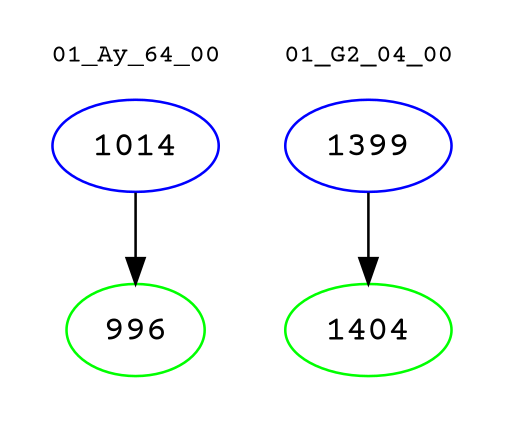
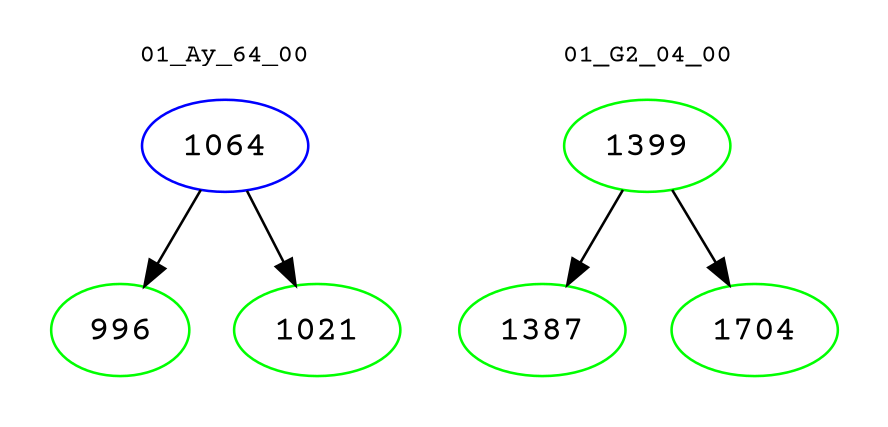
(136, 146) -> (225, 146)
(368, 146) -> (647, 146)
none -> (317, 330)
(368, 330) -> (755, 330)
none -> (542, 330)
